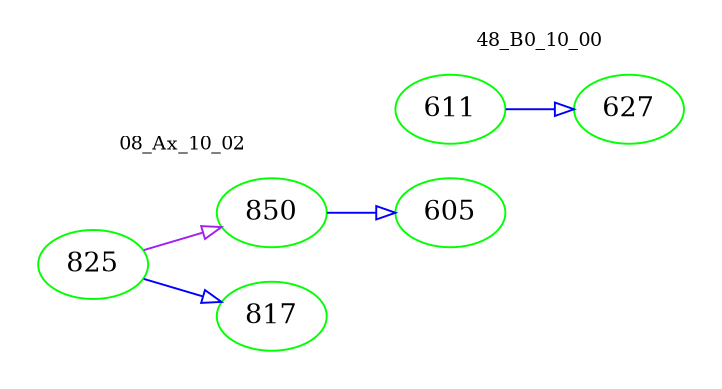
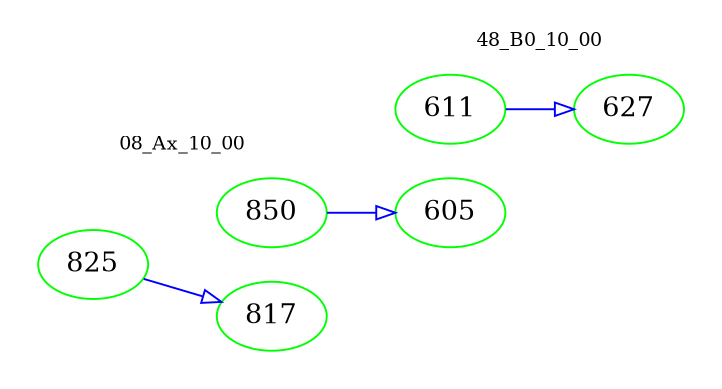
(182, 145) -> (182, 145)
(173, 241) -> none
